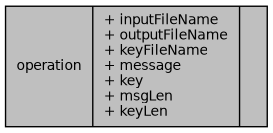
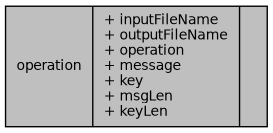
(156, 51) -> (144, 51)
